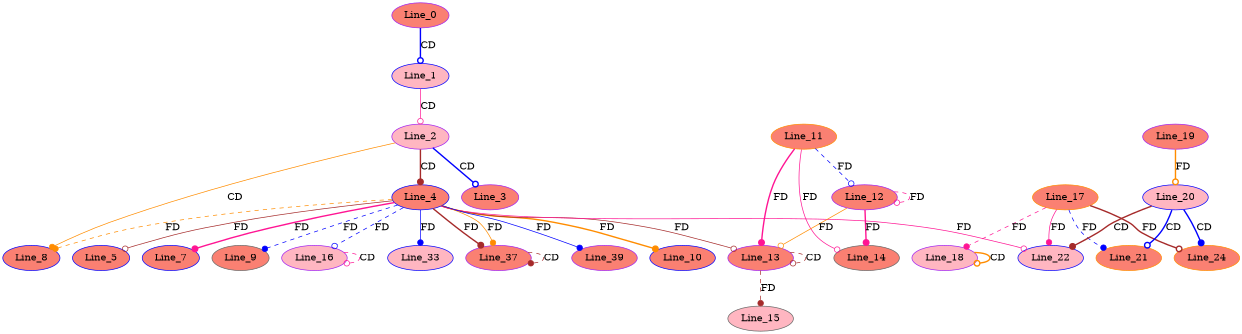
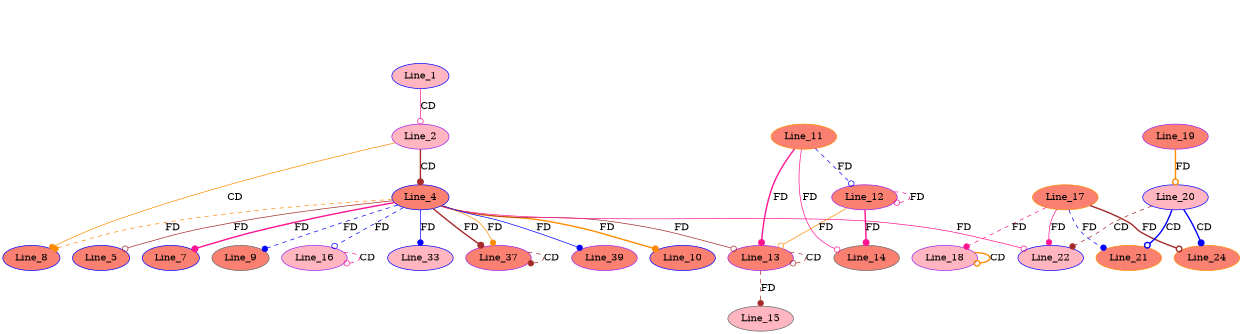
(420, 15) -> none
(490, 197) -> none
(1112, 223) -> (1112, 223)
